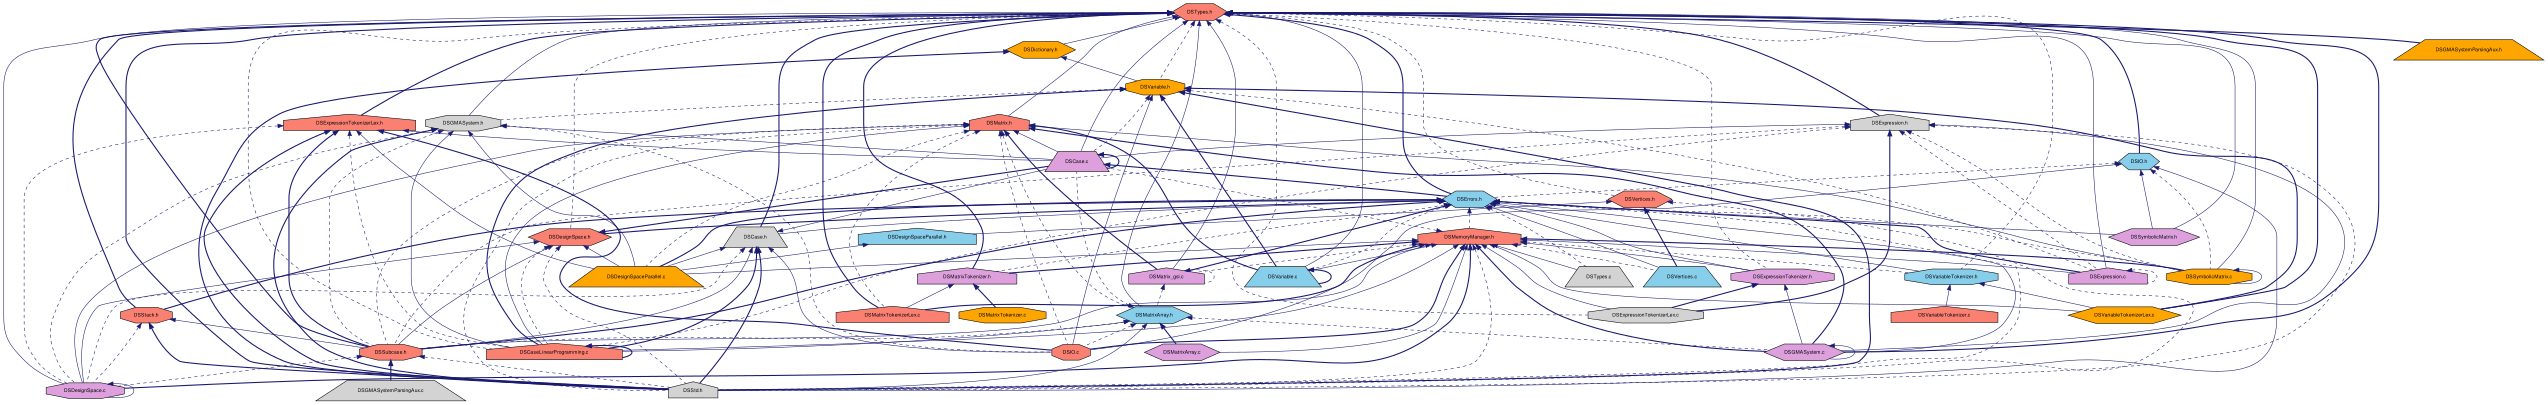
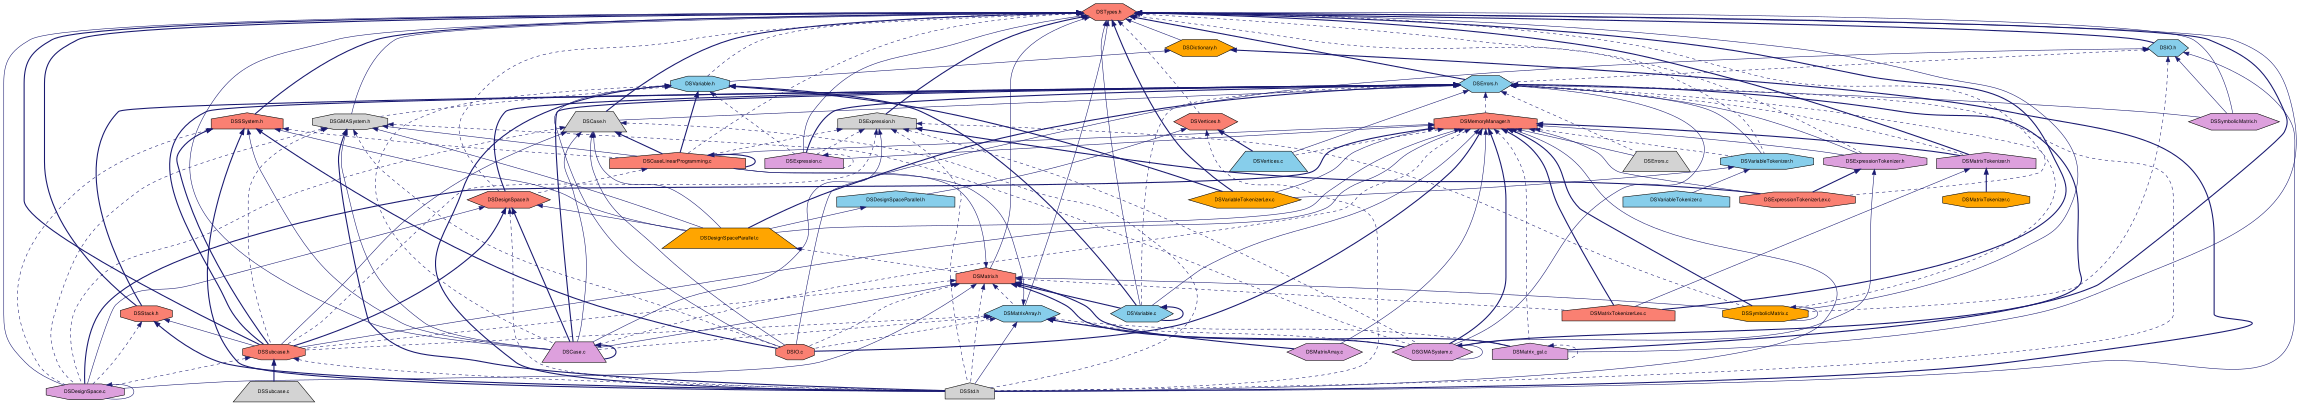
(261, 39) -> none
(2469, 50) -> none
(1155, 87) -> (700, 84)
(350, 123) -> (247, 122)
none -> (942, 173)
(1270, 179) -> (890, 94)
(799, 189) -> (882, 261)
(1283, 277) -> (1142, 314)
(1599, 277) -> (1657, 161)
(477, 286) -> (411, 297)
(2325, 287) -> (1158, 215)
(522, 292) -> (594, 181)
(1160, 298) -> (1283, 329)
(1646, 315) -> (1798, 200)
(1944, 315) -> (1676, 200)
(742, 326) -> (1047, 195)
(1376, 376) -> (1614, 368)
(391, 391) -> (274, 392)
